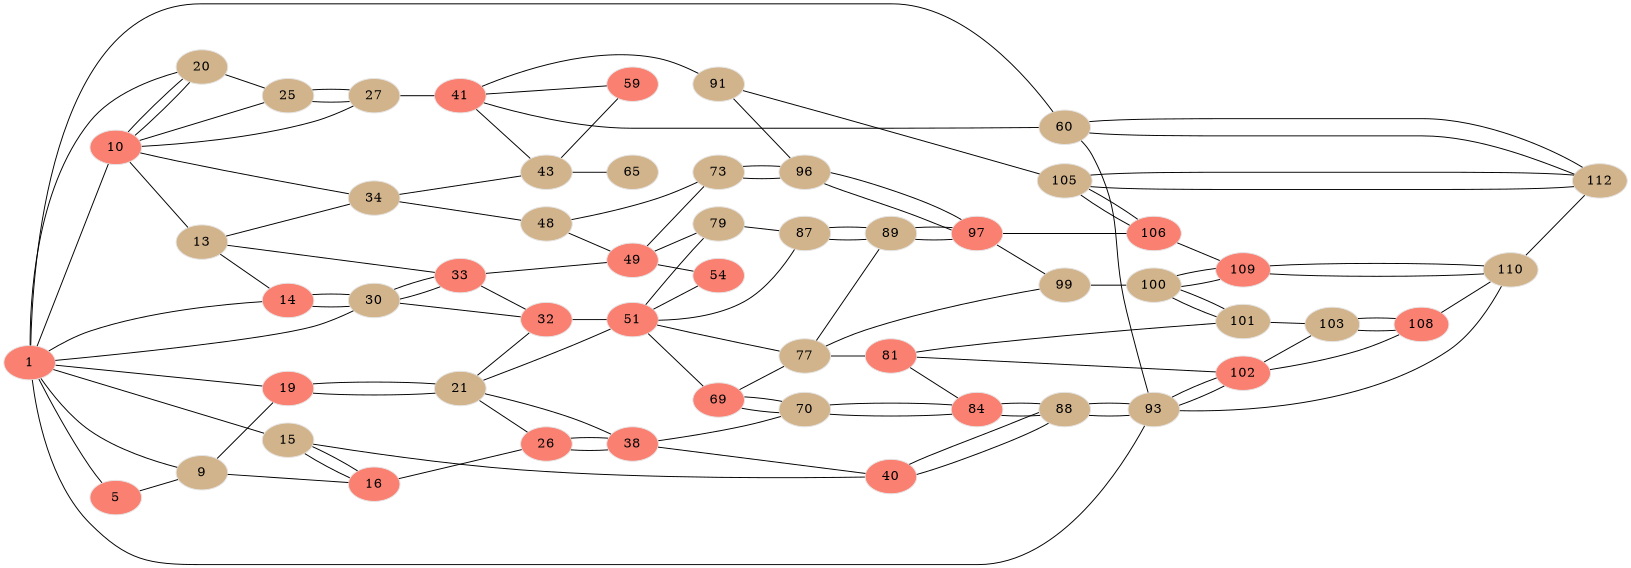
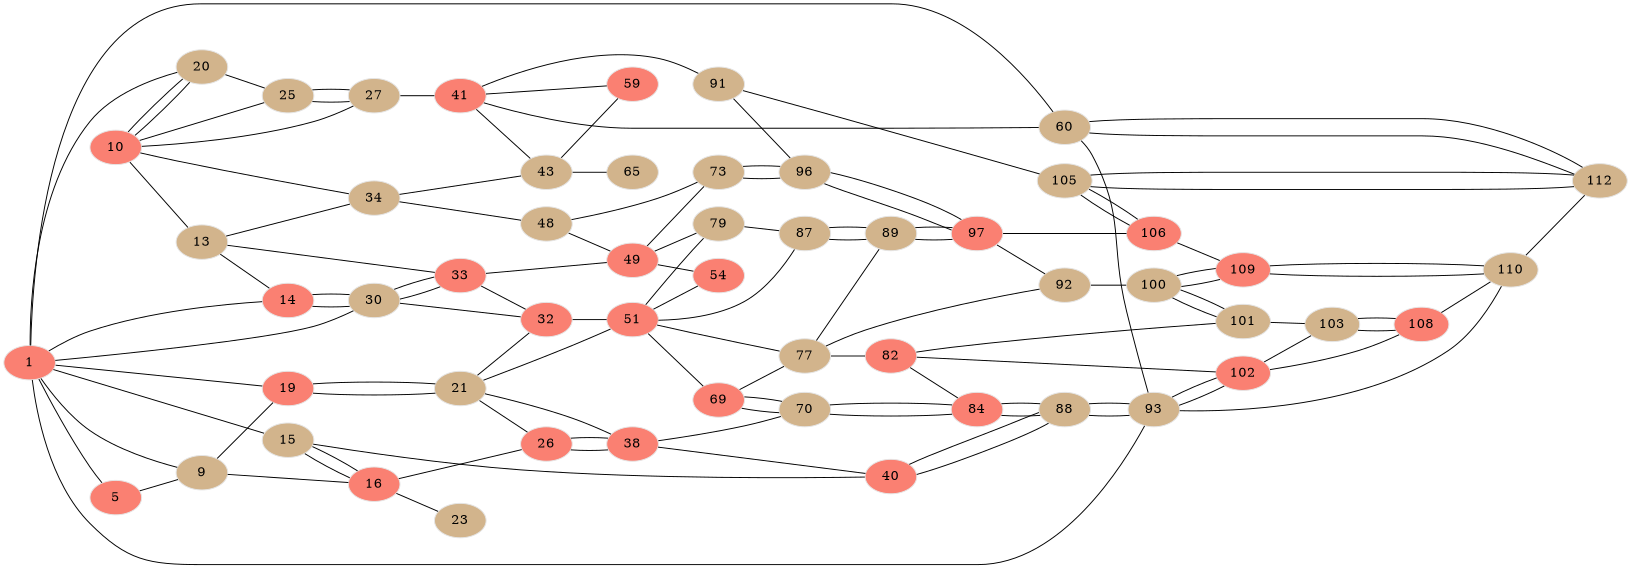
(73, 255) -> none
(1065, 285) -> (1065, 285)
(891, 356) -> (891, 356)
none -> (460, 521)
